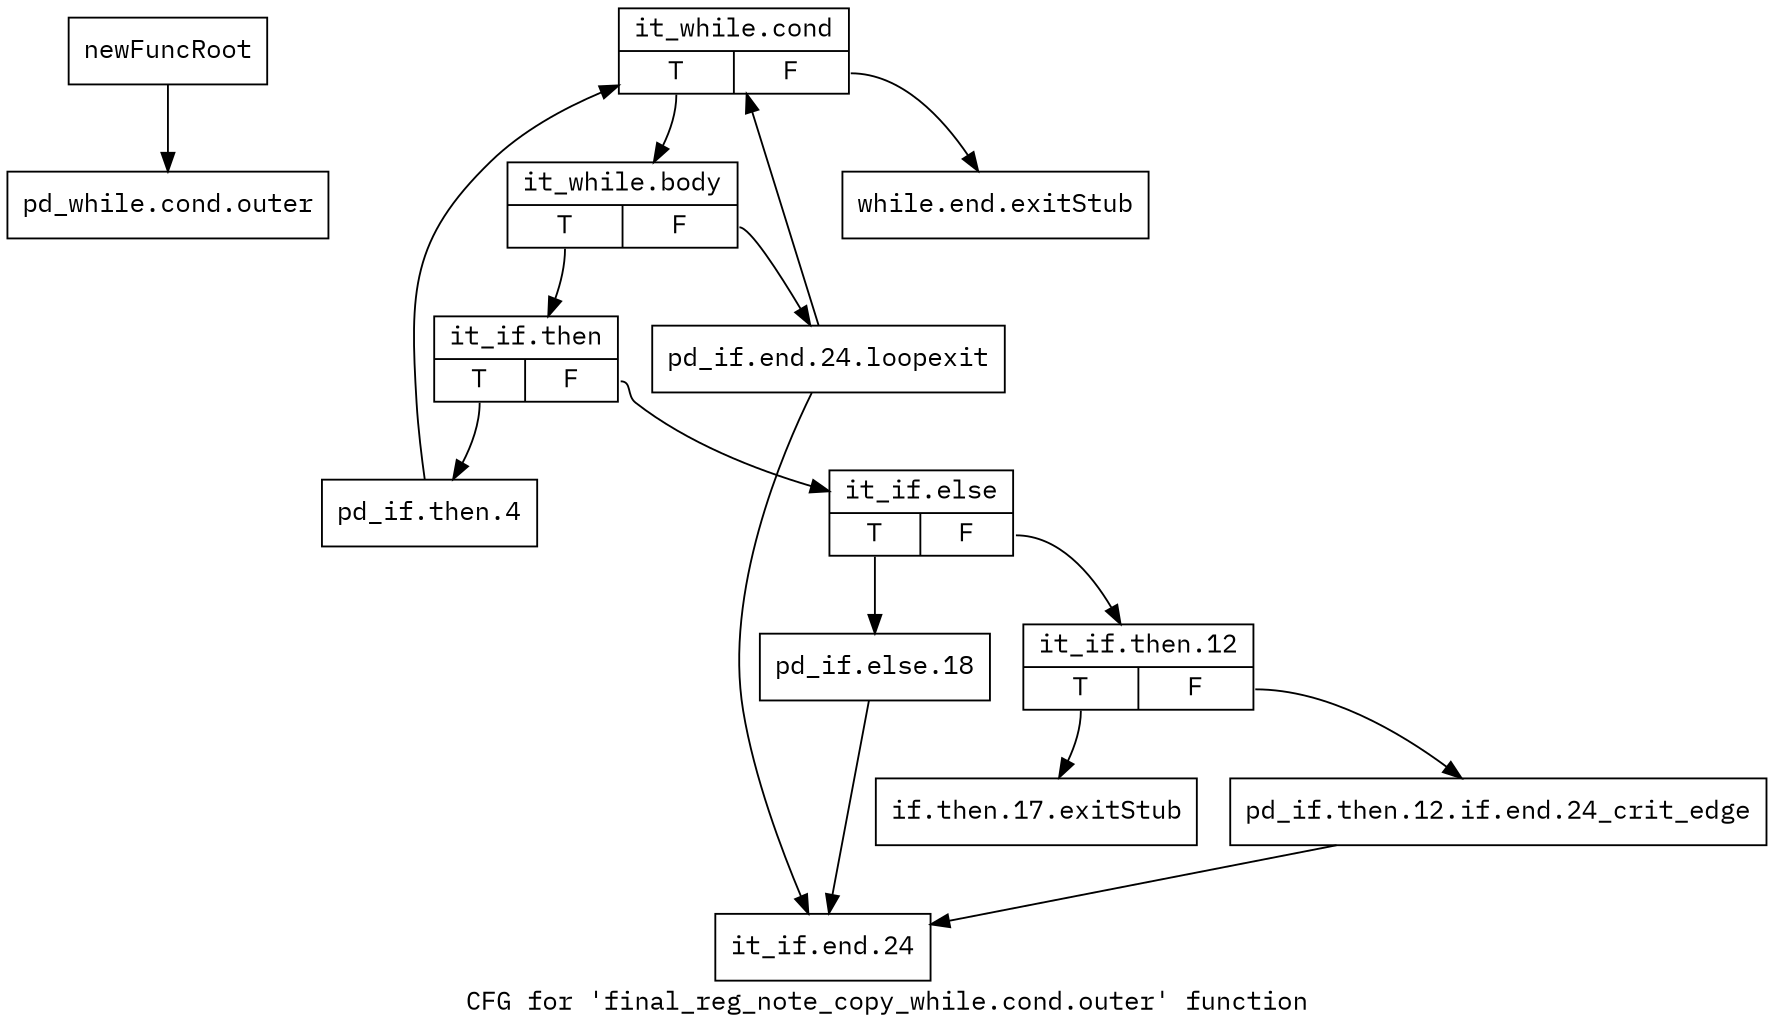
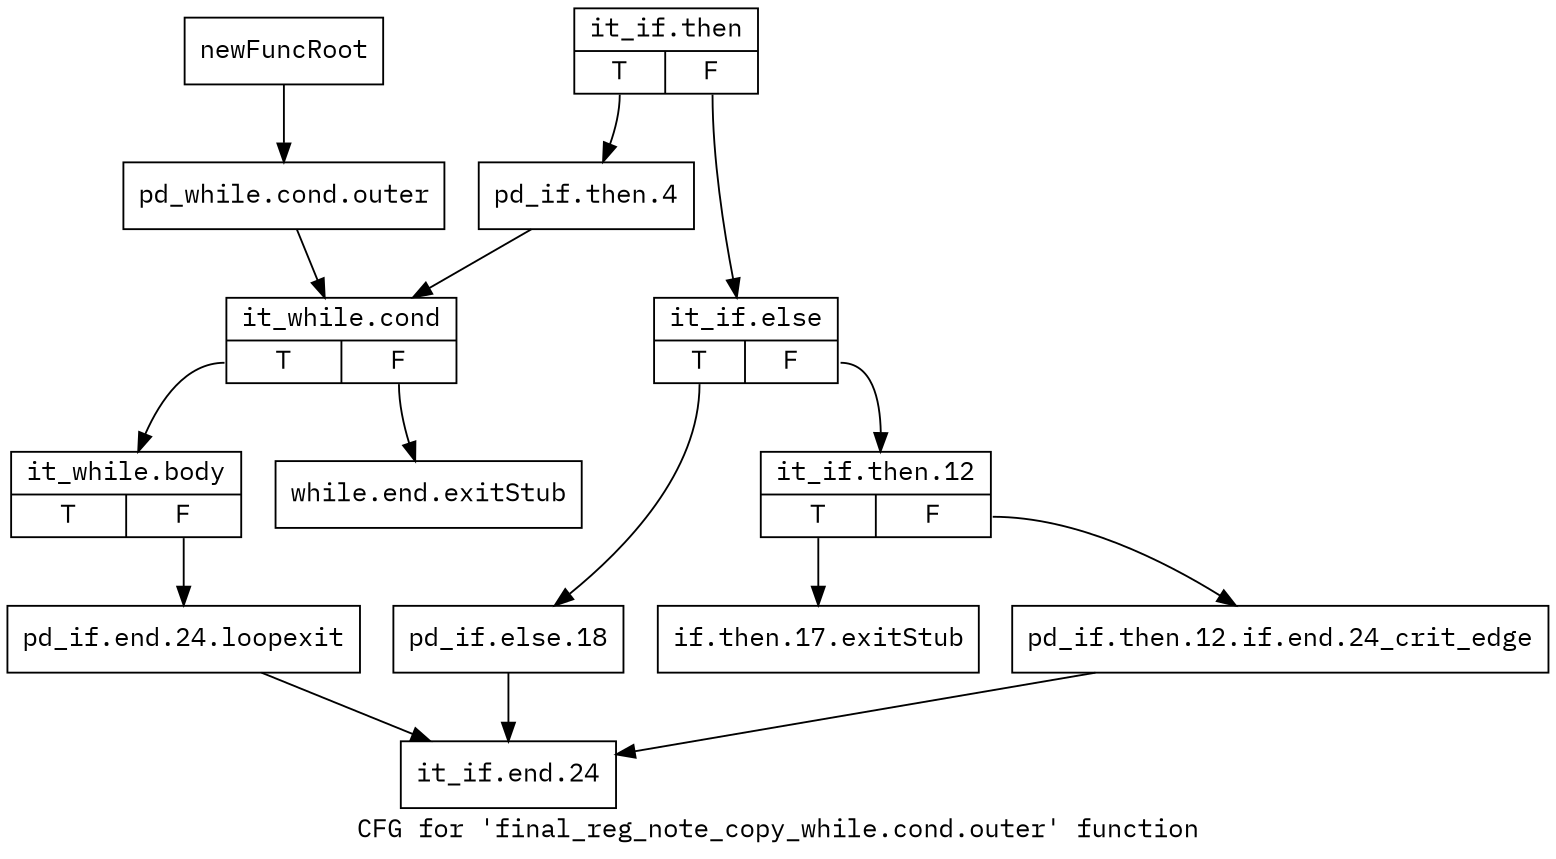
(785, 218) -> (307, 255)
(562, 274) -> none
